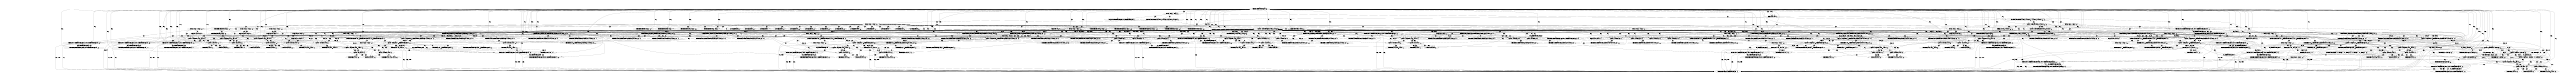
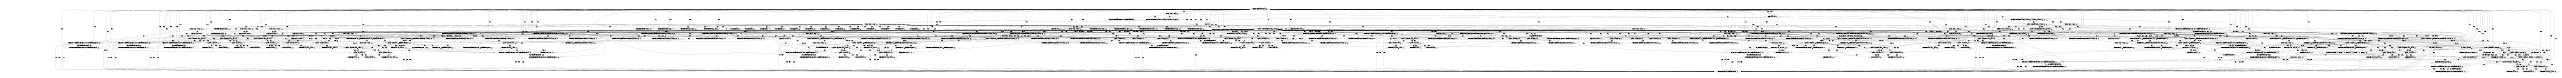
(220, 31) -> (718, 9)
none -> (785, 38)
(2445, 53) -> none
(2528, 54) -> none
